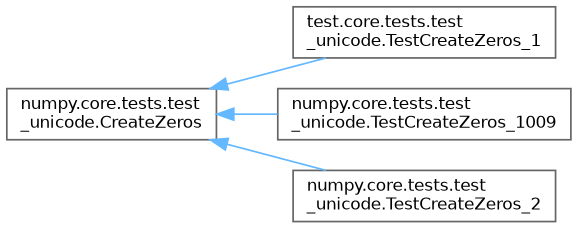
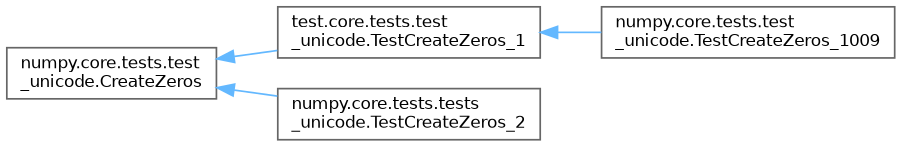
(256, 114) -> (580, 32)
(424, 196) -> (409, 114)
